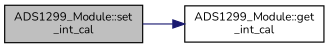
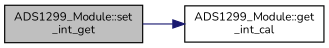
(74, 24) -> (74, 24)
